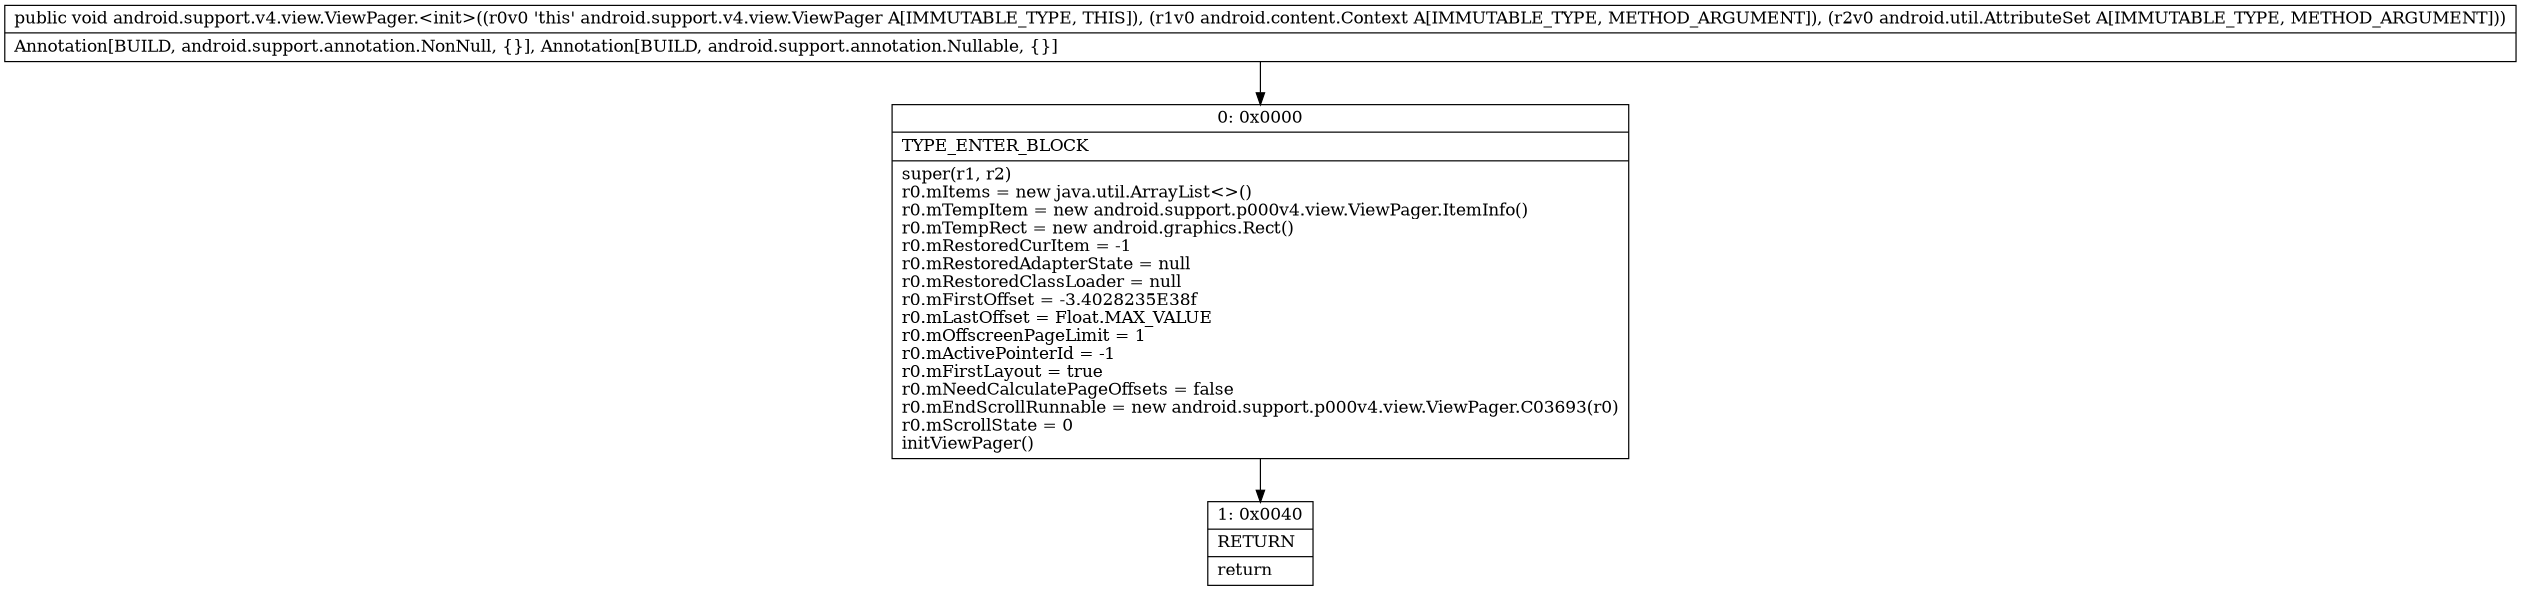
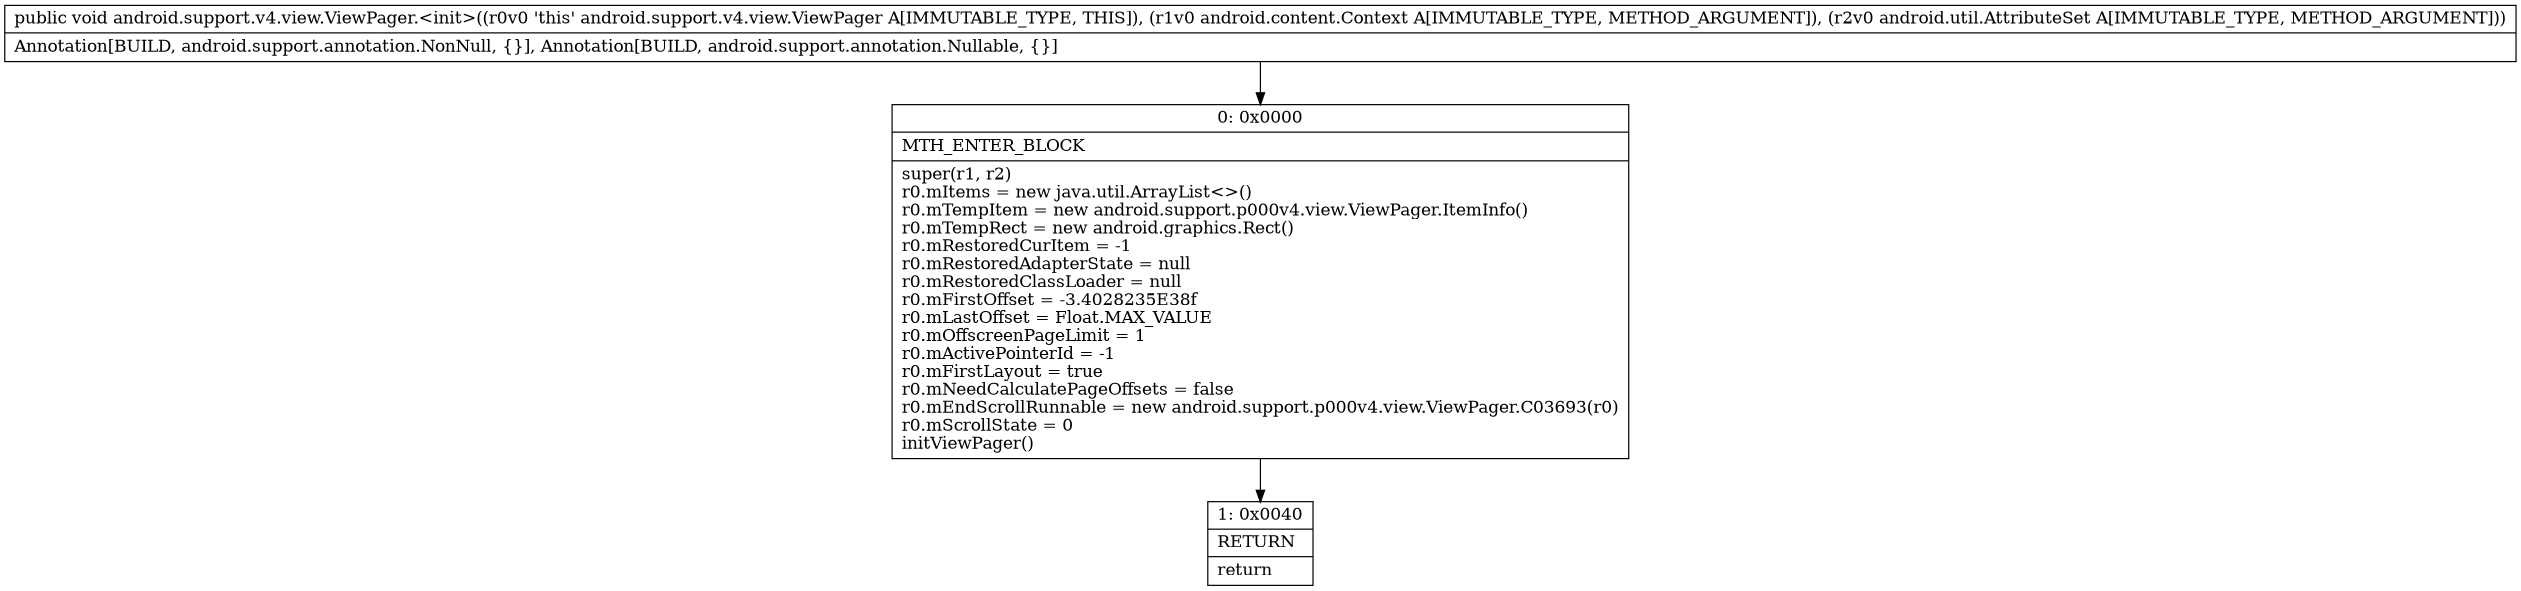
(996, 146) -> (994, 146)
